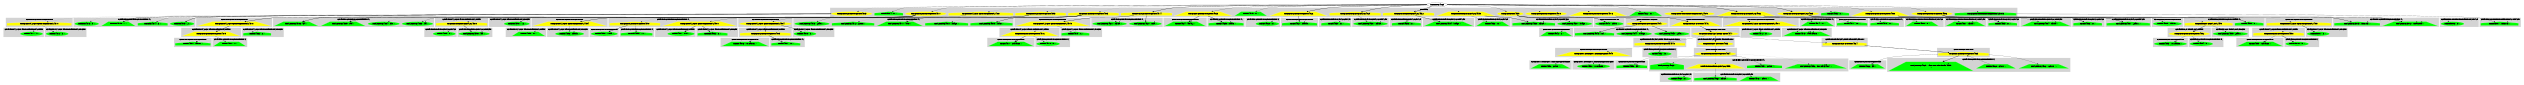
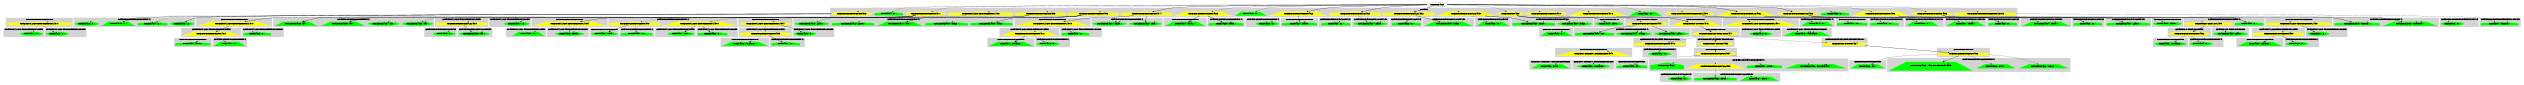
(1986, 14) -> (1986, 14)
(1979, 60) -> (1980, 60)
